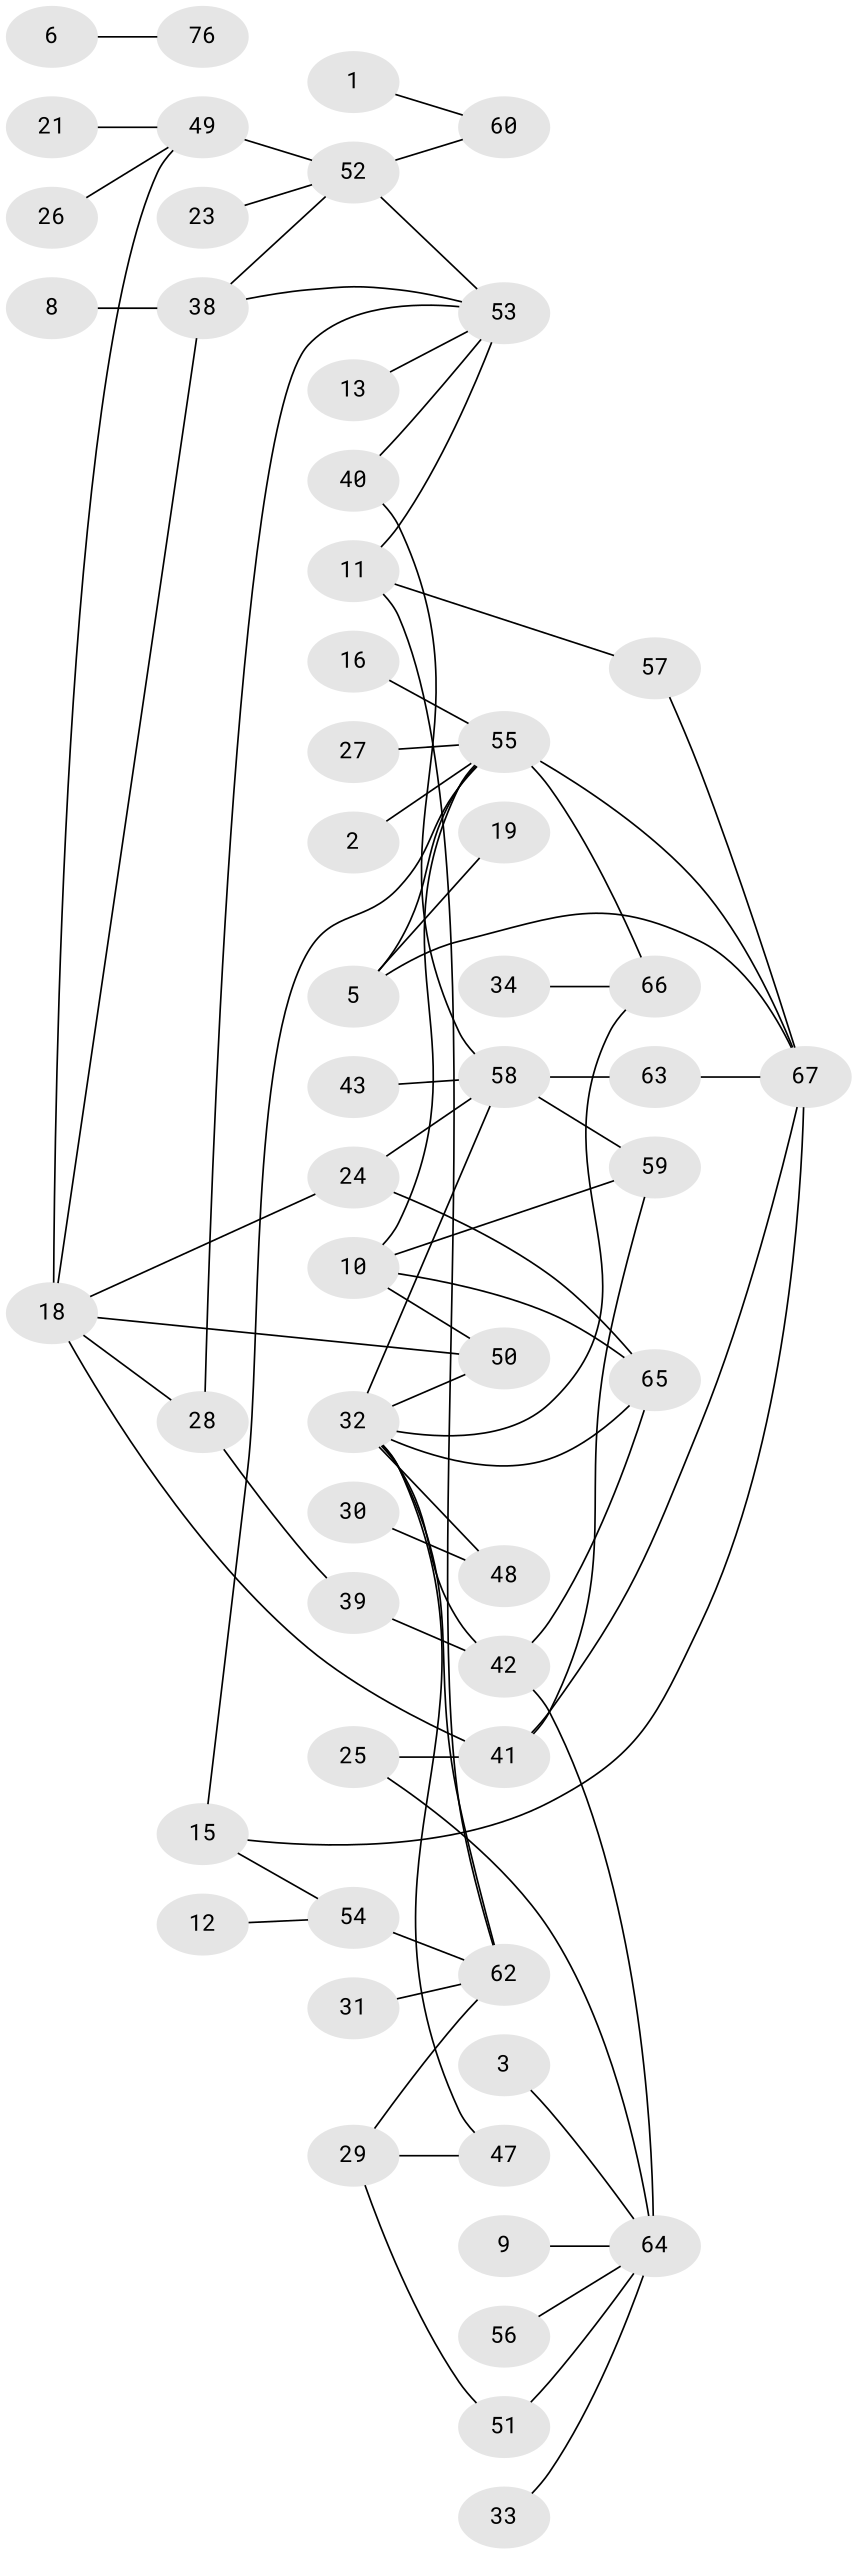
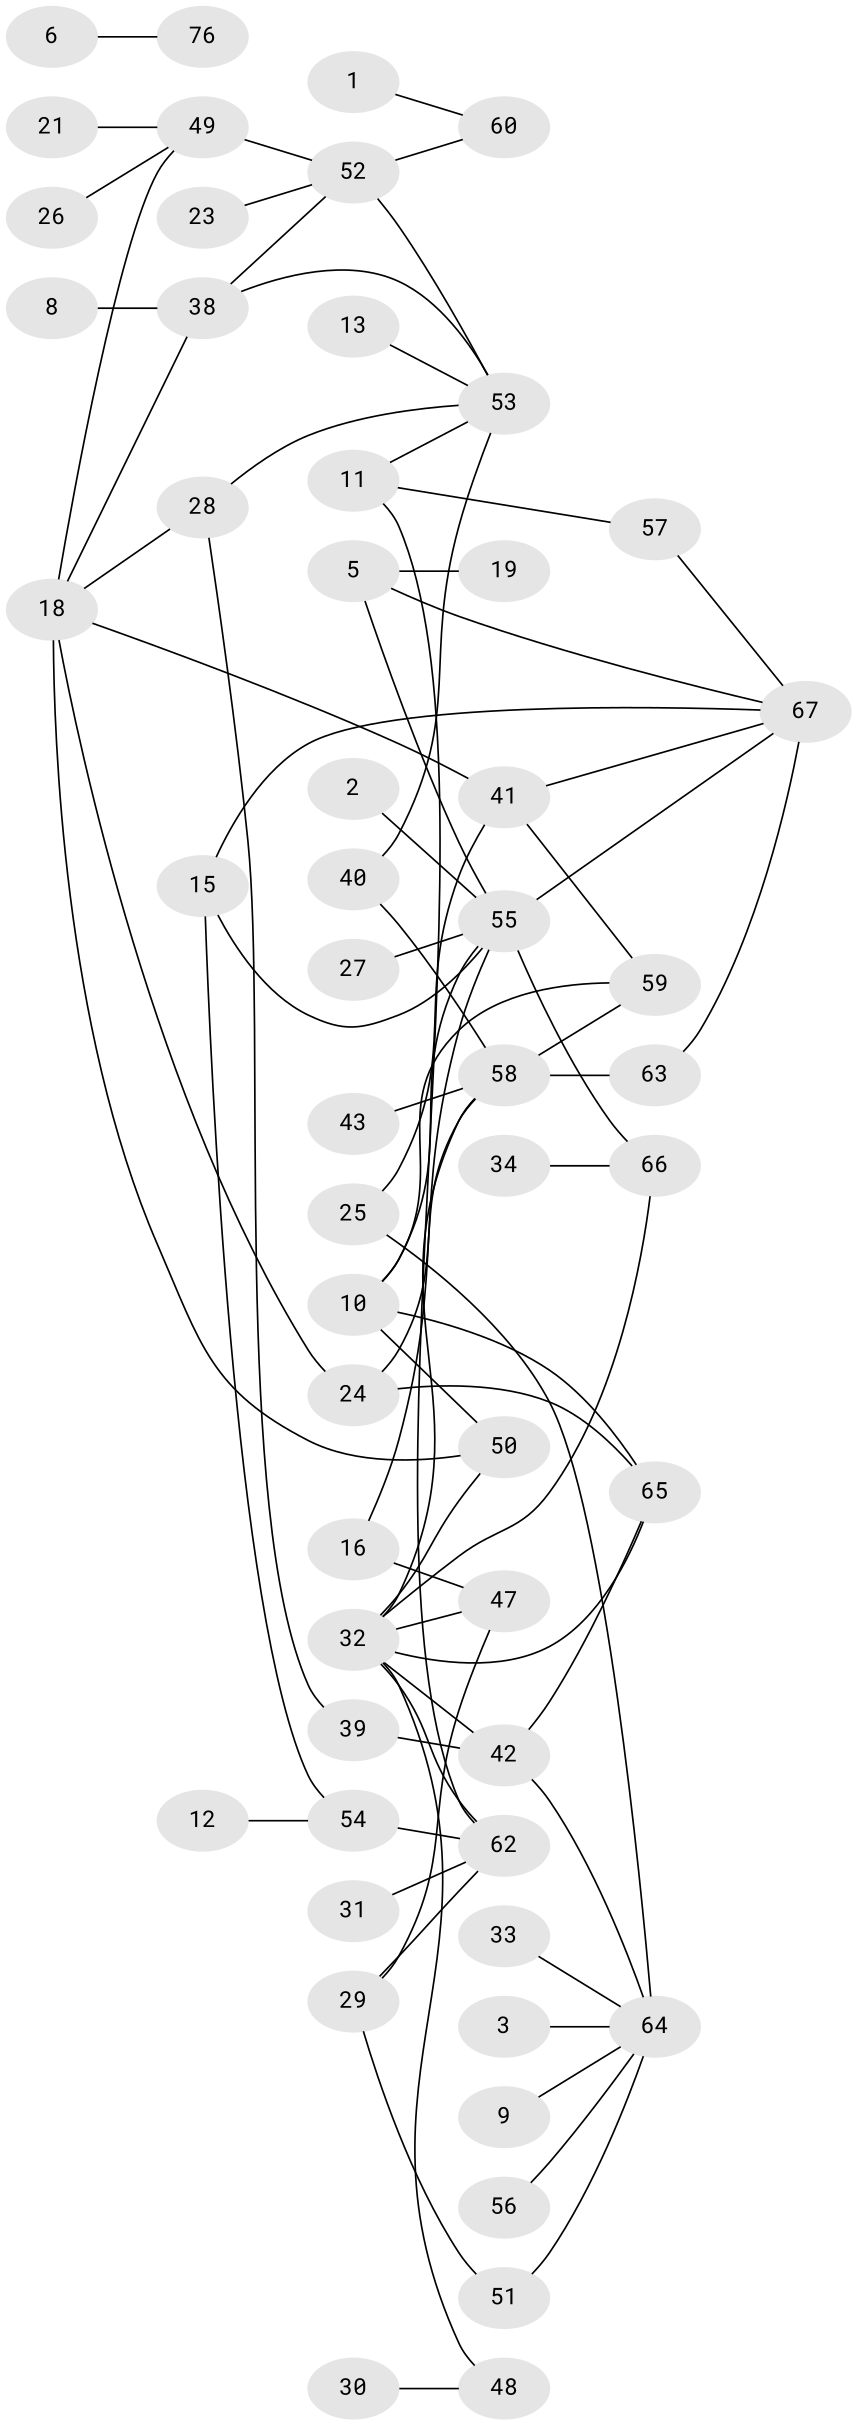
none -> (444, 1581)
